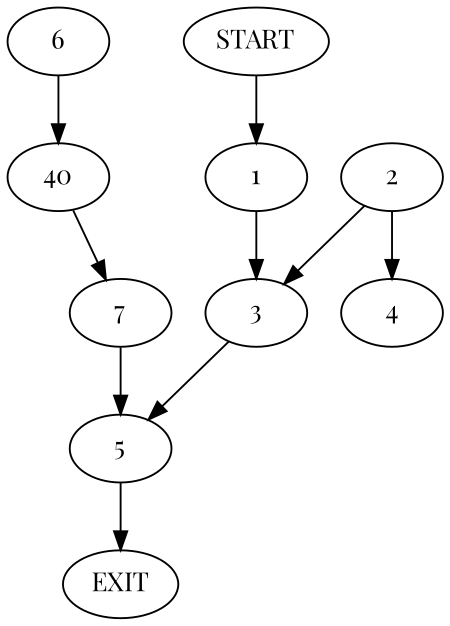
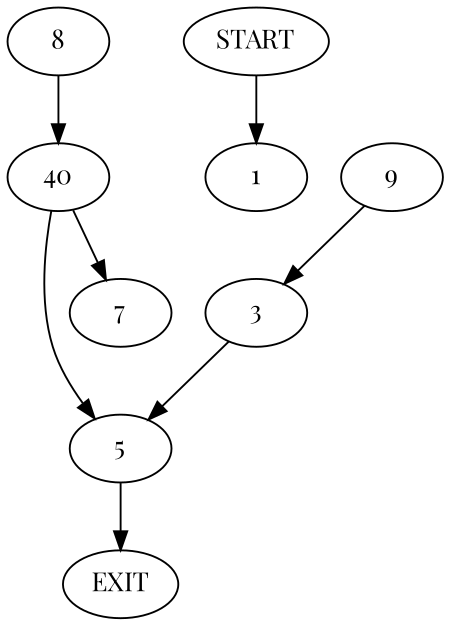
(58, 41) -> (58, 41)
(392, 177) -> (392, 177)
(256, 236) -> none
(392, 313) -> none
(121, 371) -> (46, 311)
